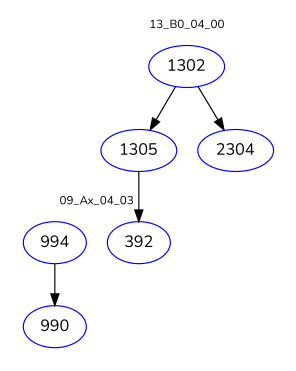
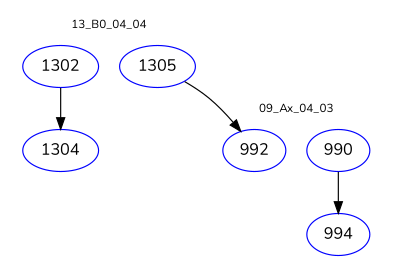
(187, 25) -> (109, 25)
(166, 103) -> none
(236, 150) -> (61, 150)
(139, 243) -> (254, 150)
(55, 279) -> (338, 187)
